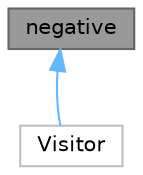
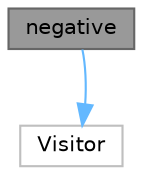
(57, 98) -> (86, 77)
